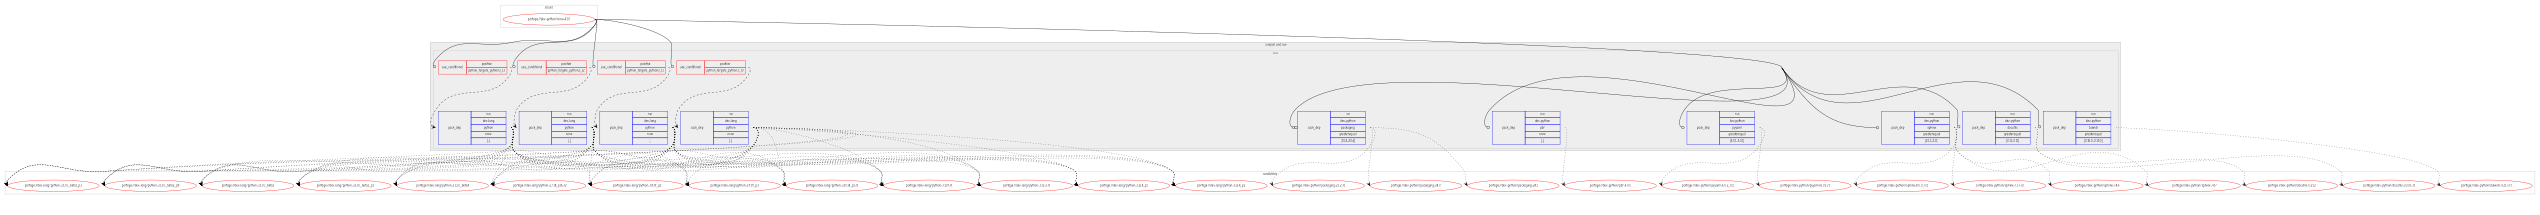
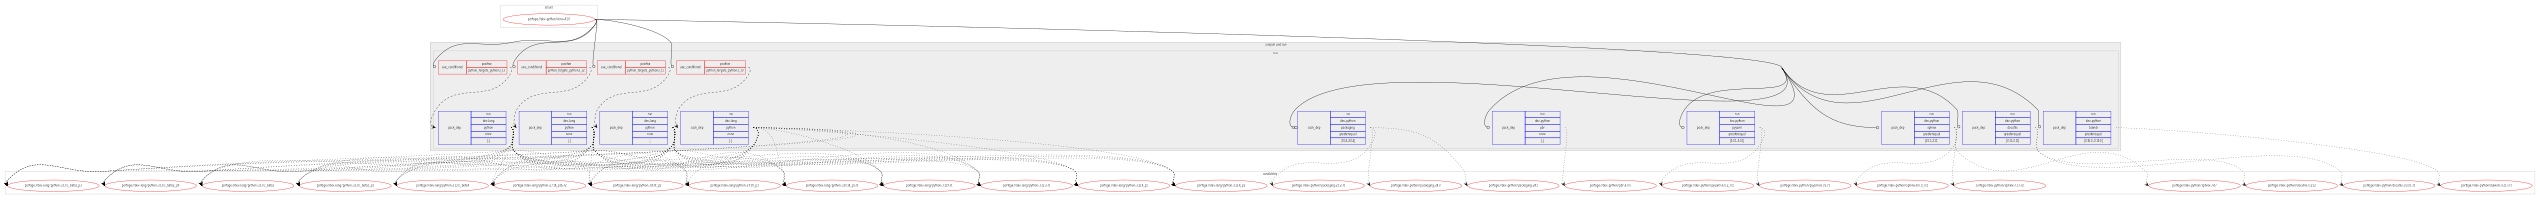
(2097, 186) -> none
